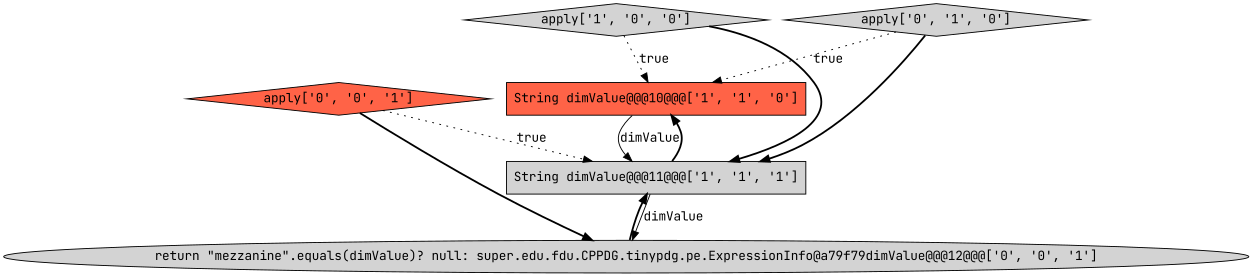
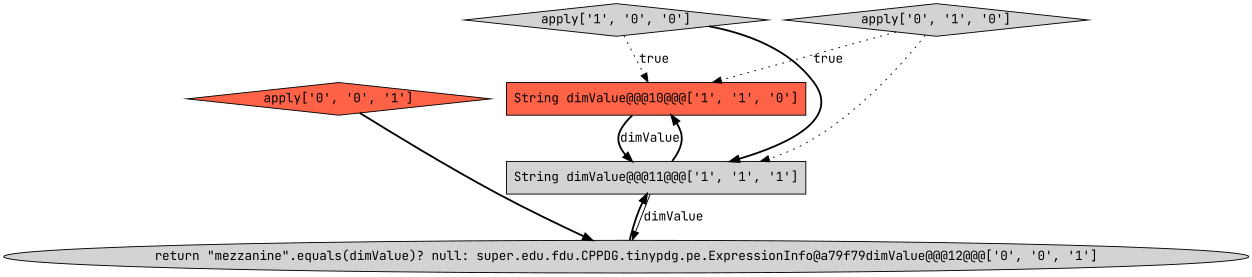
(856, 108) -> (856, 108)
(619, 134) -> (619, 134)
(483, 135) -> none
